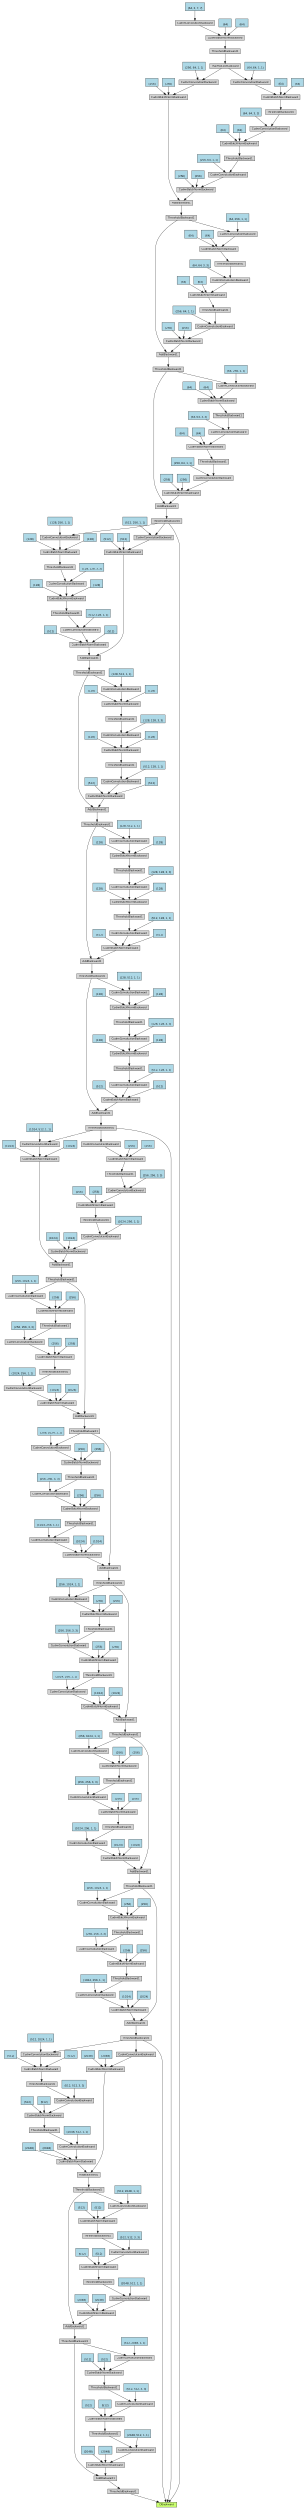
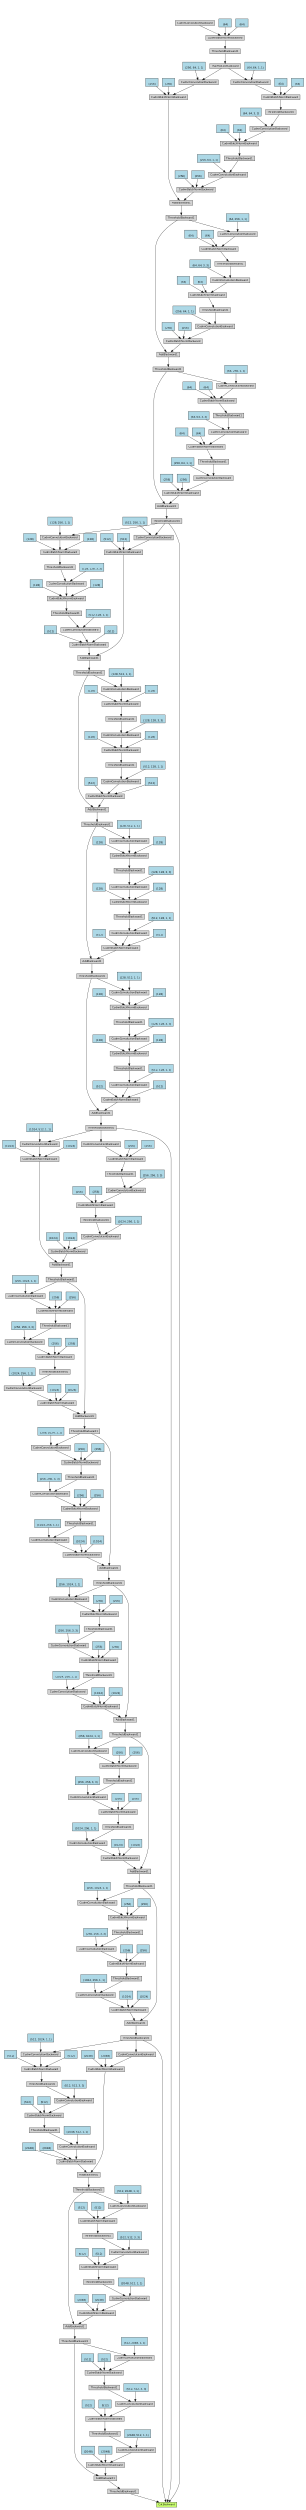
(195, 7) -> none
(167, 2505) -> (167, 2505)
